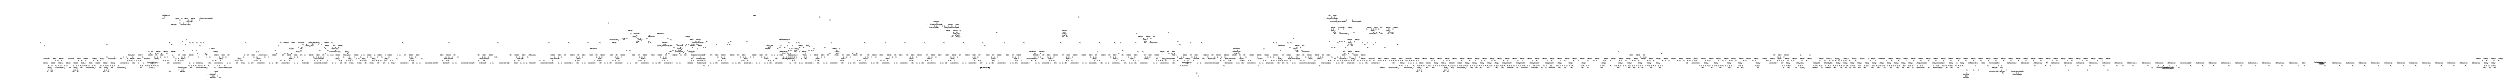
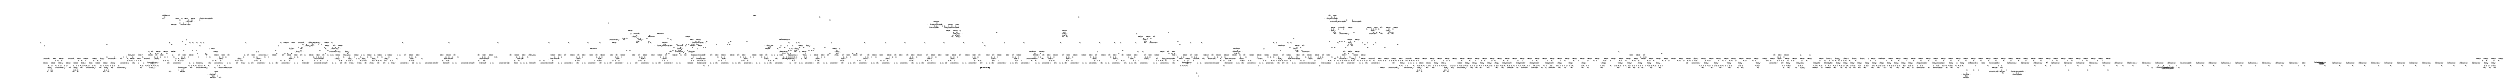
(1452, 63) -> none
